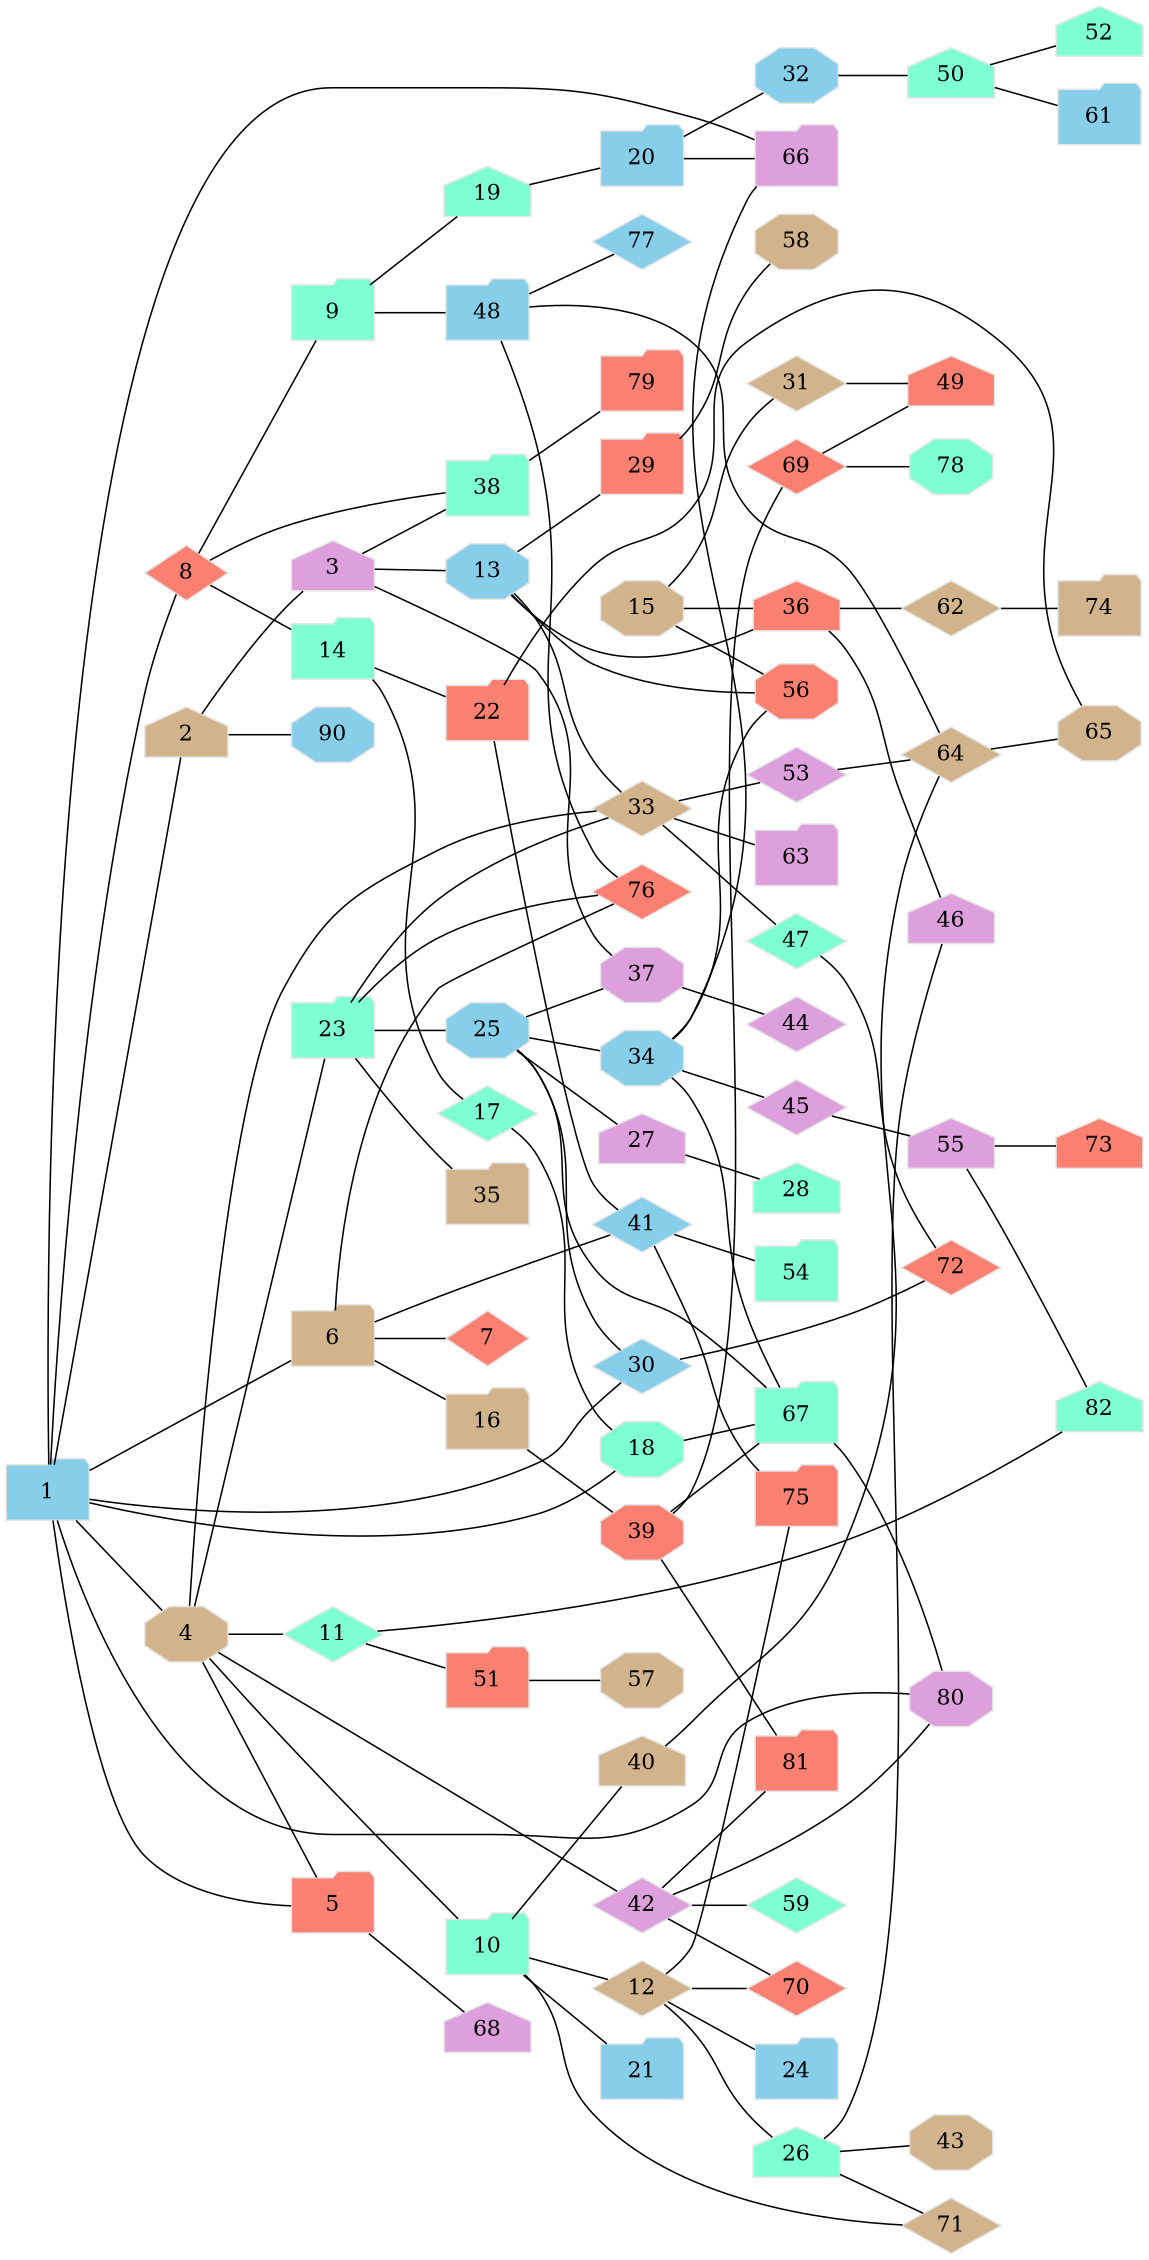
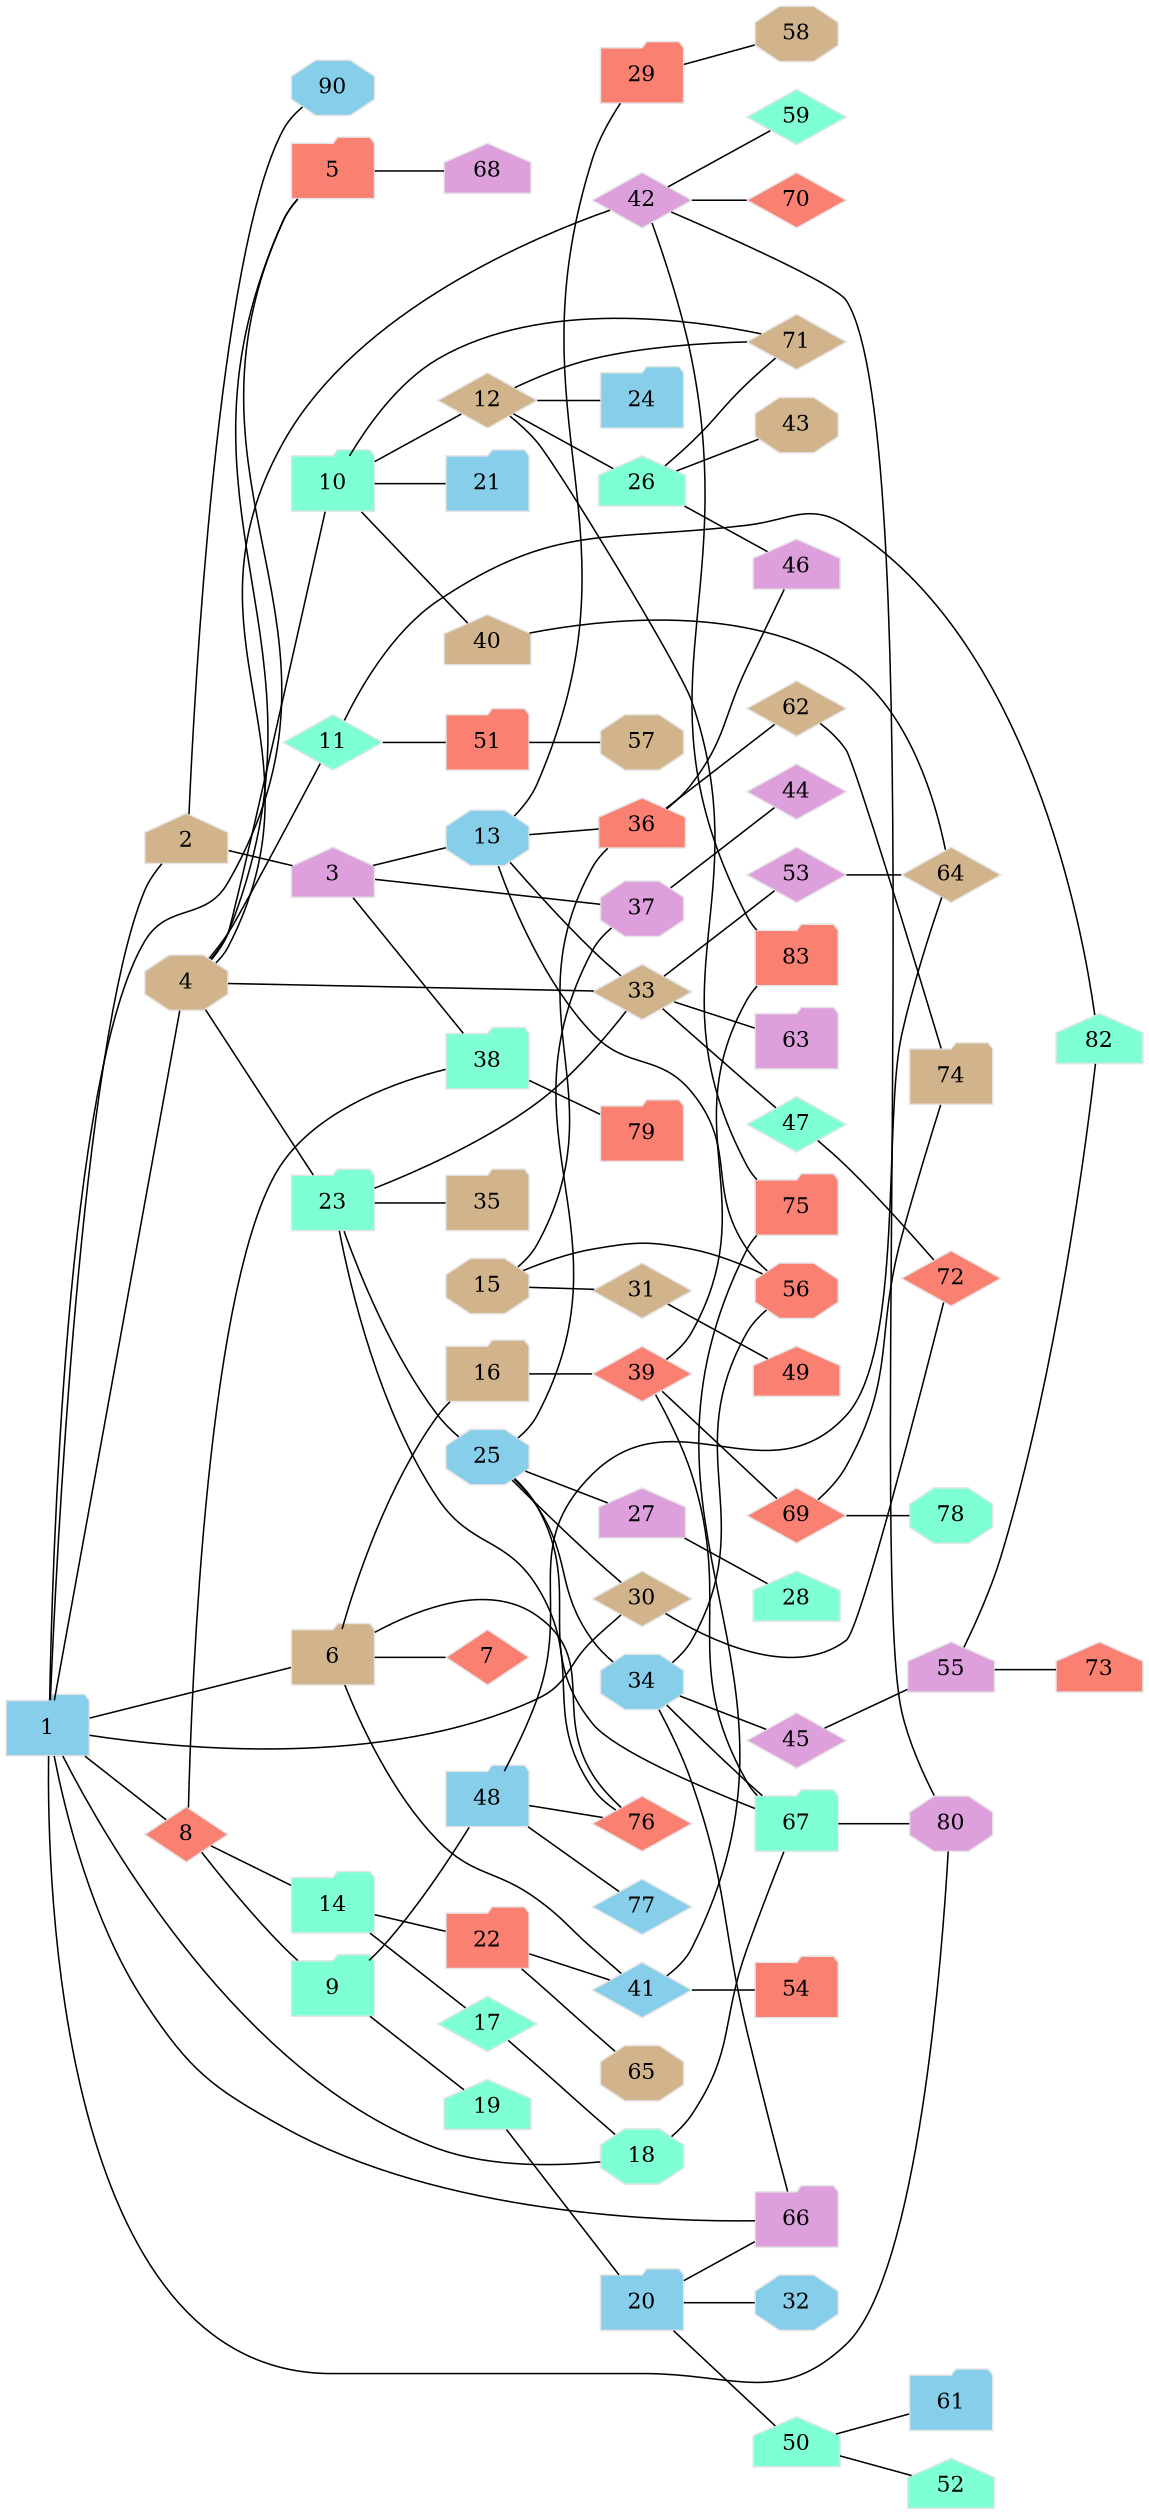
(873, 75) -> (714, 2369)
(865, 430) -> (880, 1370)
(1024, 744) -> none
(797, 1274) -> (797, 1990)
(642, 1366) -> (642, 1599)
(642, 1533) -> (642, 1374)
(797, 1764) -> (797, 958)
(719, 1988) -> (628, 352)
